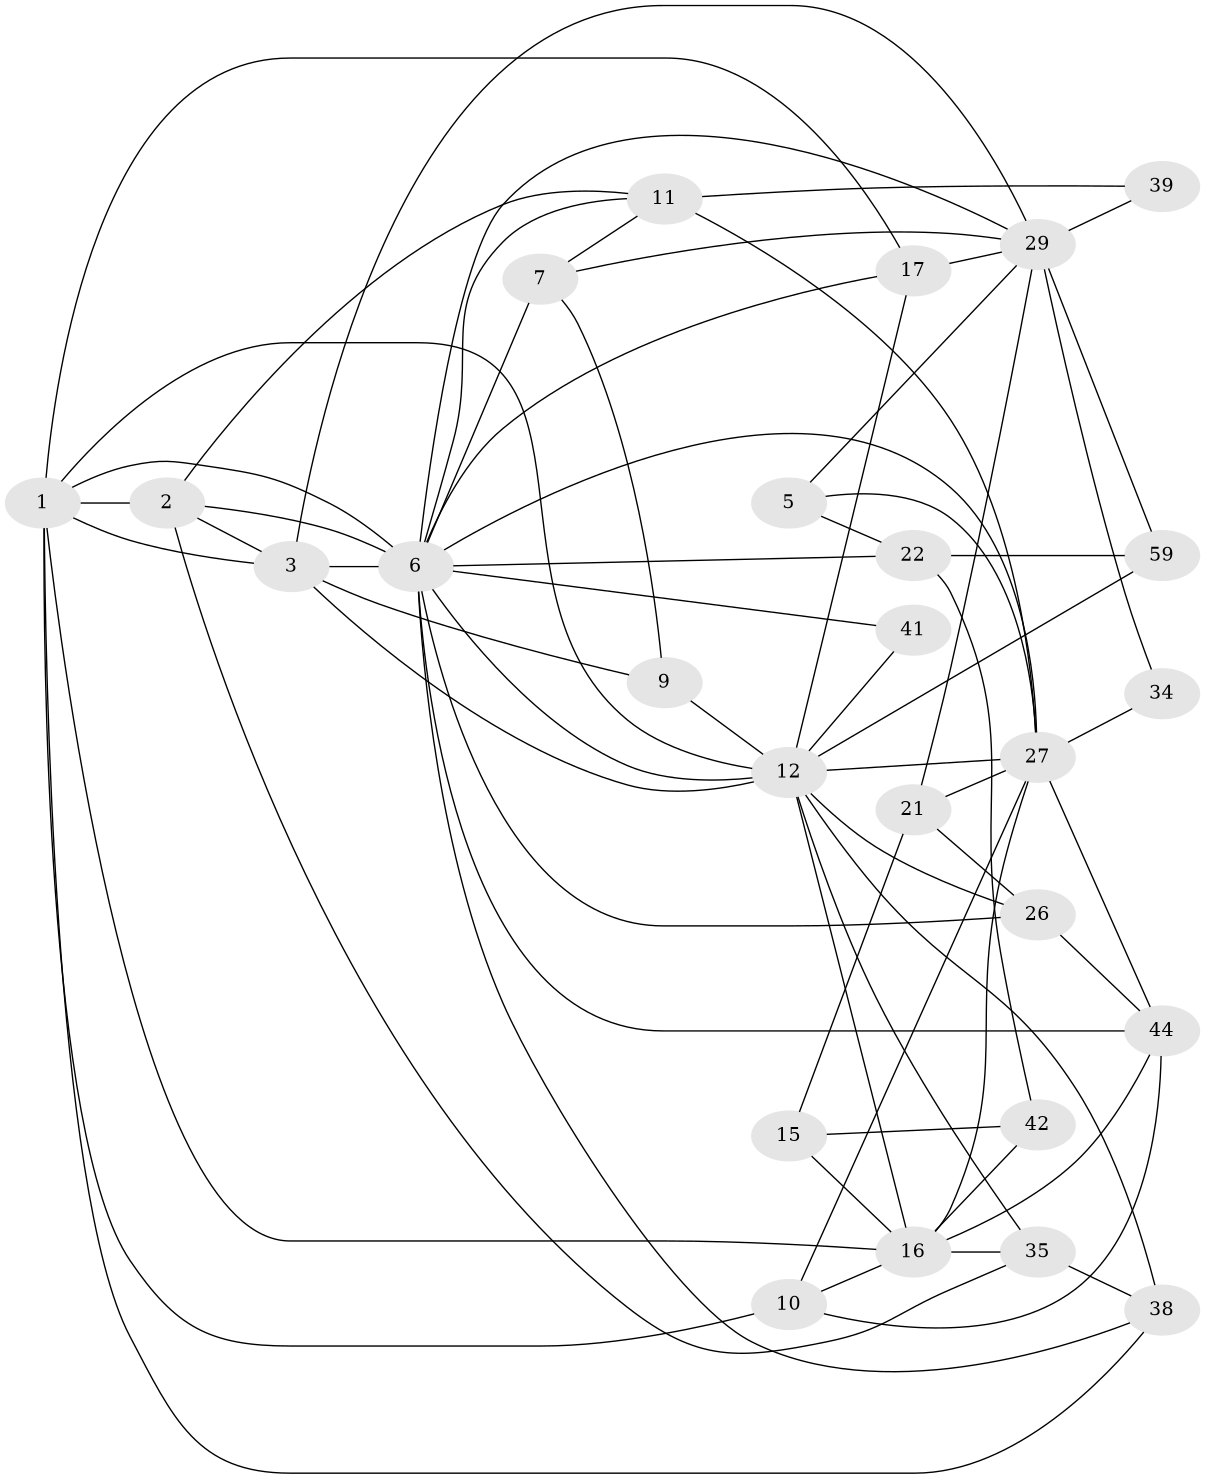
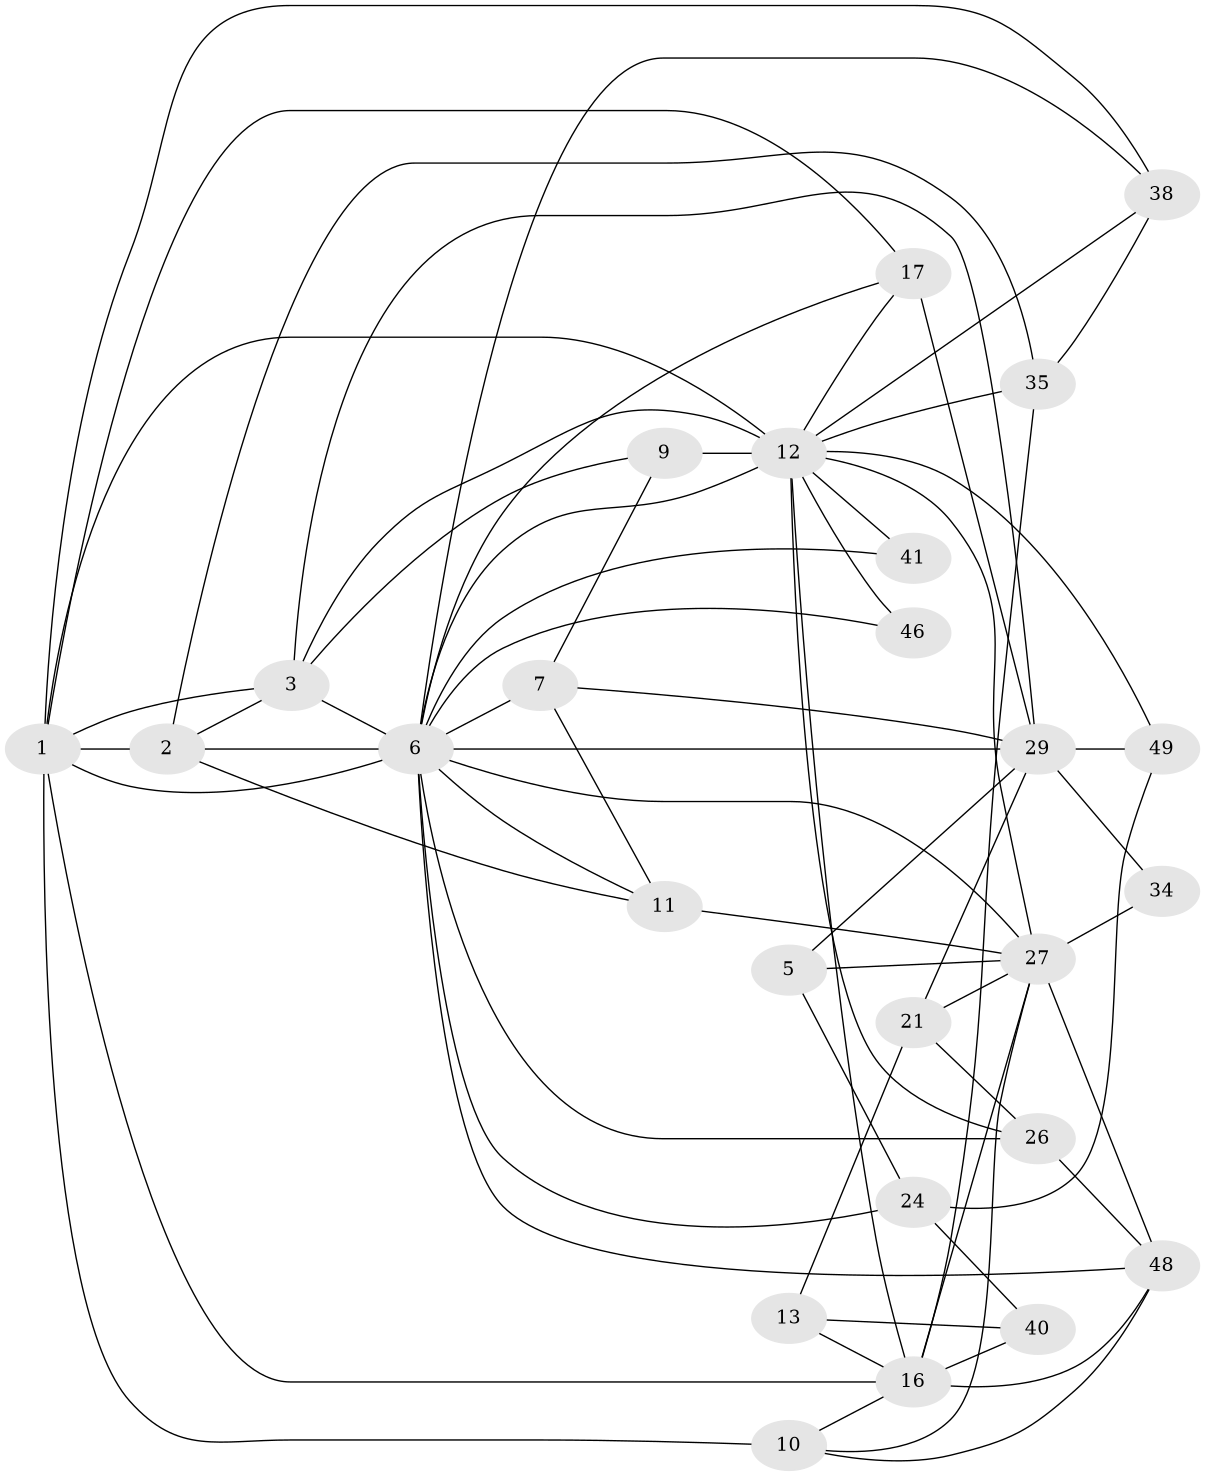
(1162, 187) -> none
(913, 556) -> (913, 1202)
(1162, 556) -> (1162, 749)
none -> (913, 633)
(1162, 1031) -> (1162, 1266)
(1038, 1125) -> (1038, 1329)
(789, 1136) -> (789, 1318)
